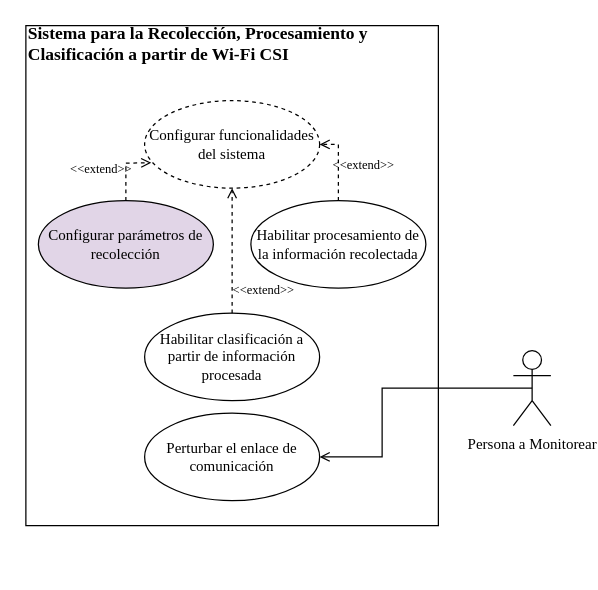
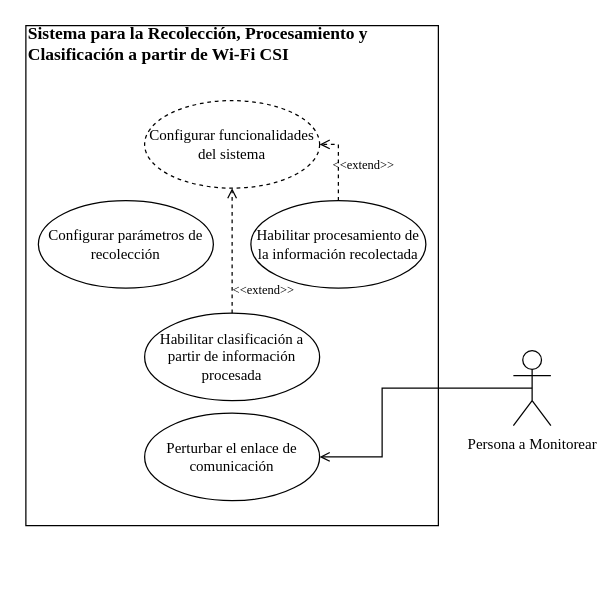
(126, 171) -> none
(126, 244) -> (126, 244)
